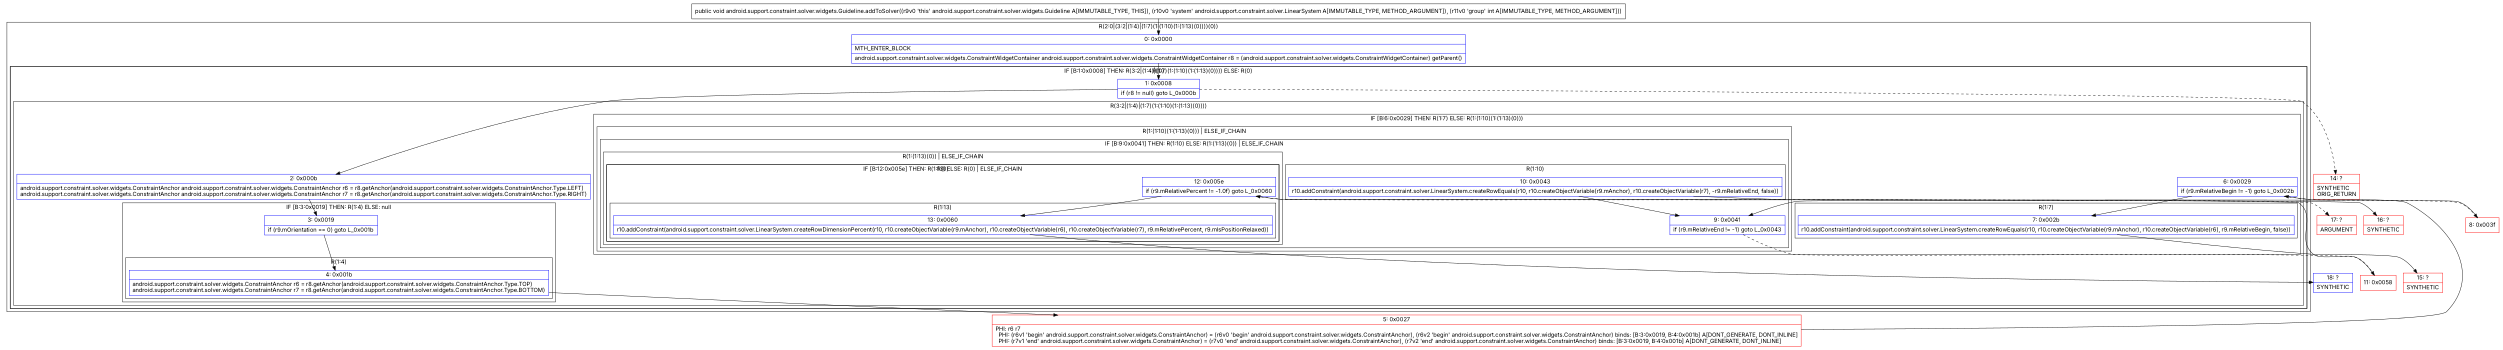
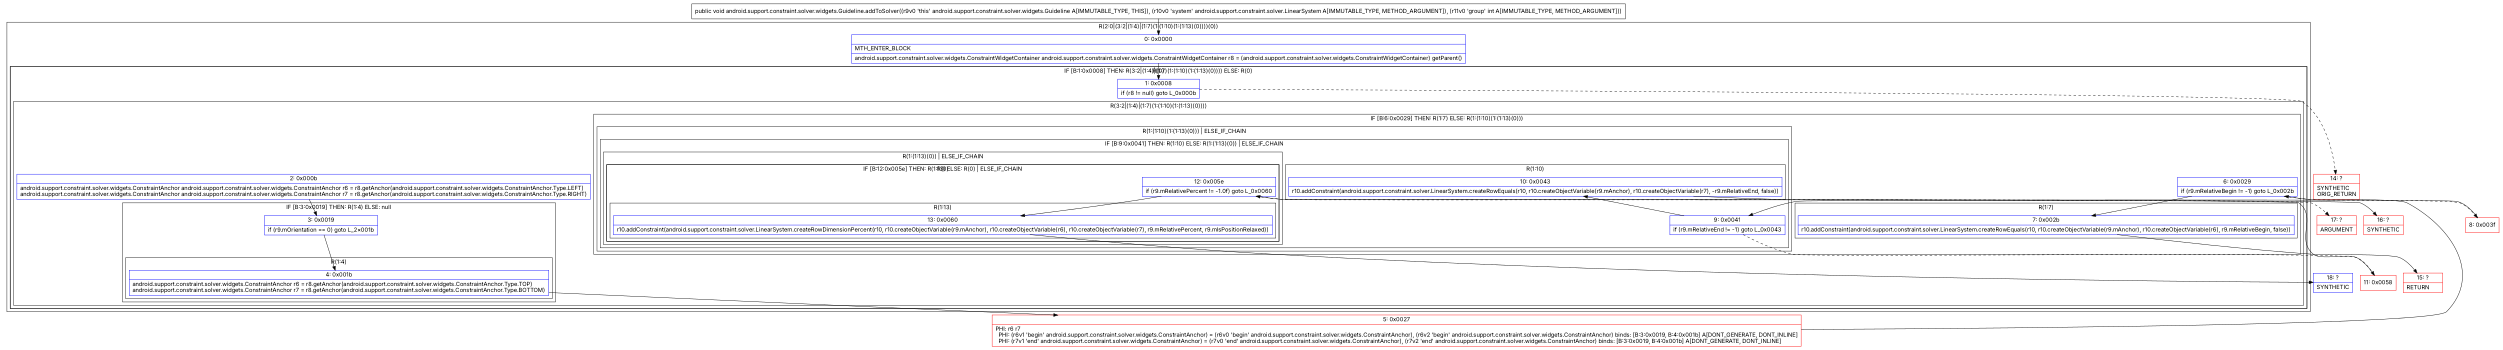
(724, 96) -> none
(1627, 206) -> (1636, 206)
(321, 230) -> (321, 230)
(2423, 288) -> (2418, 288)
